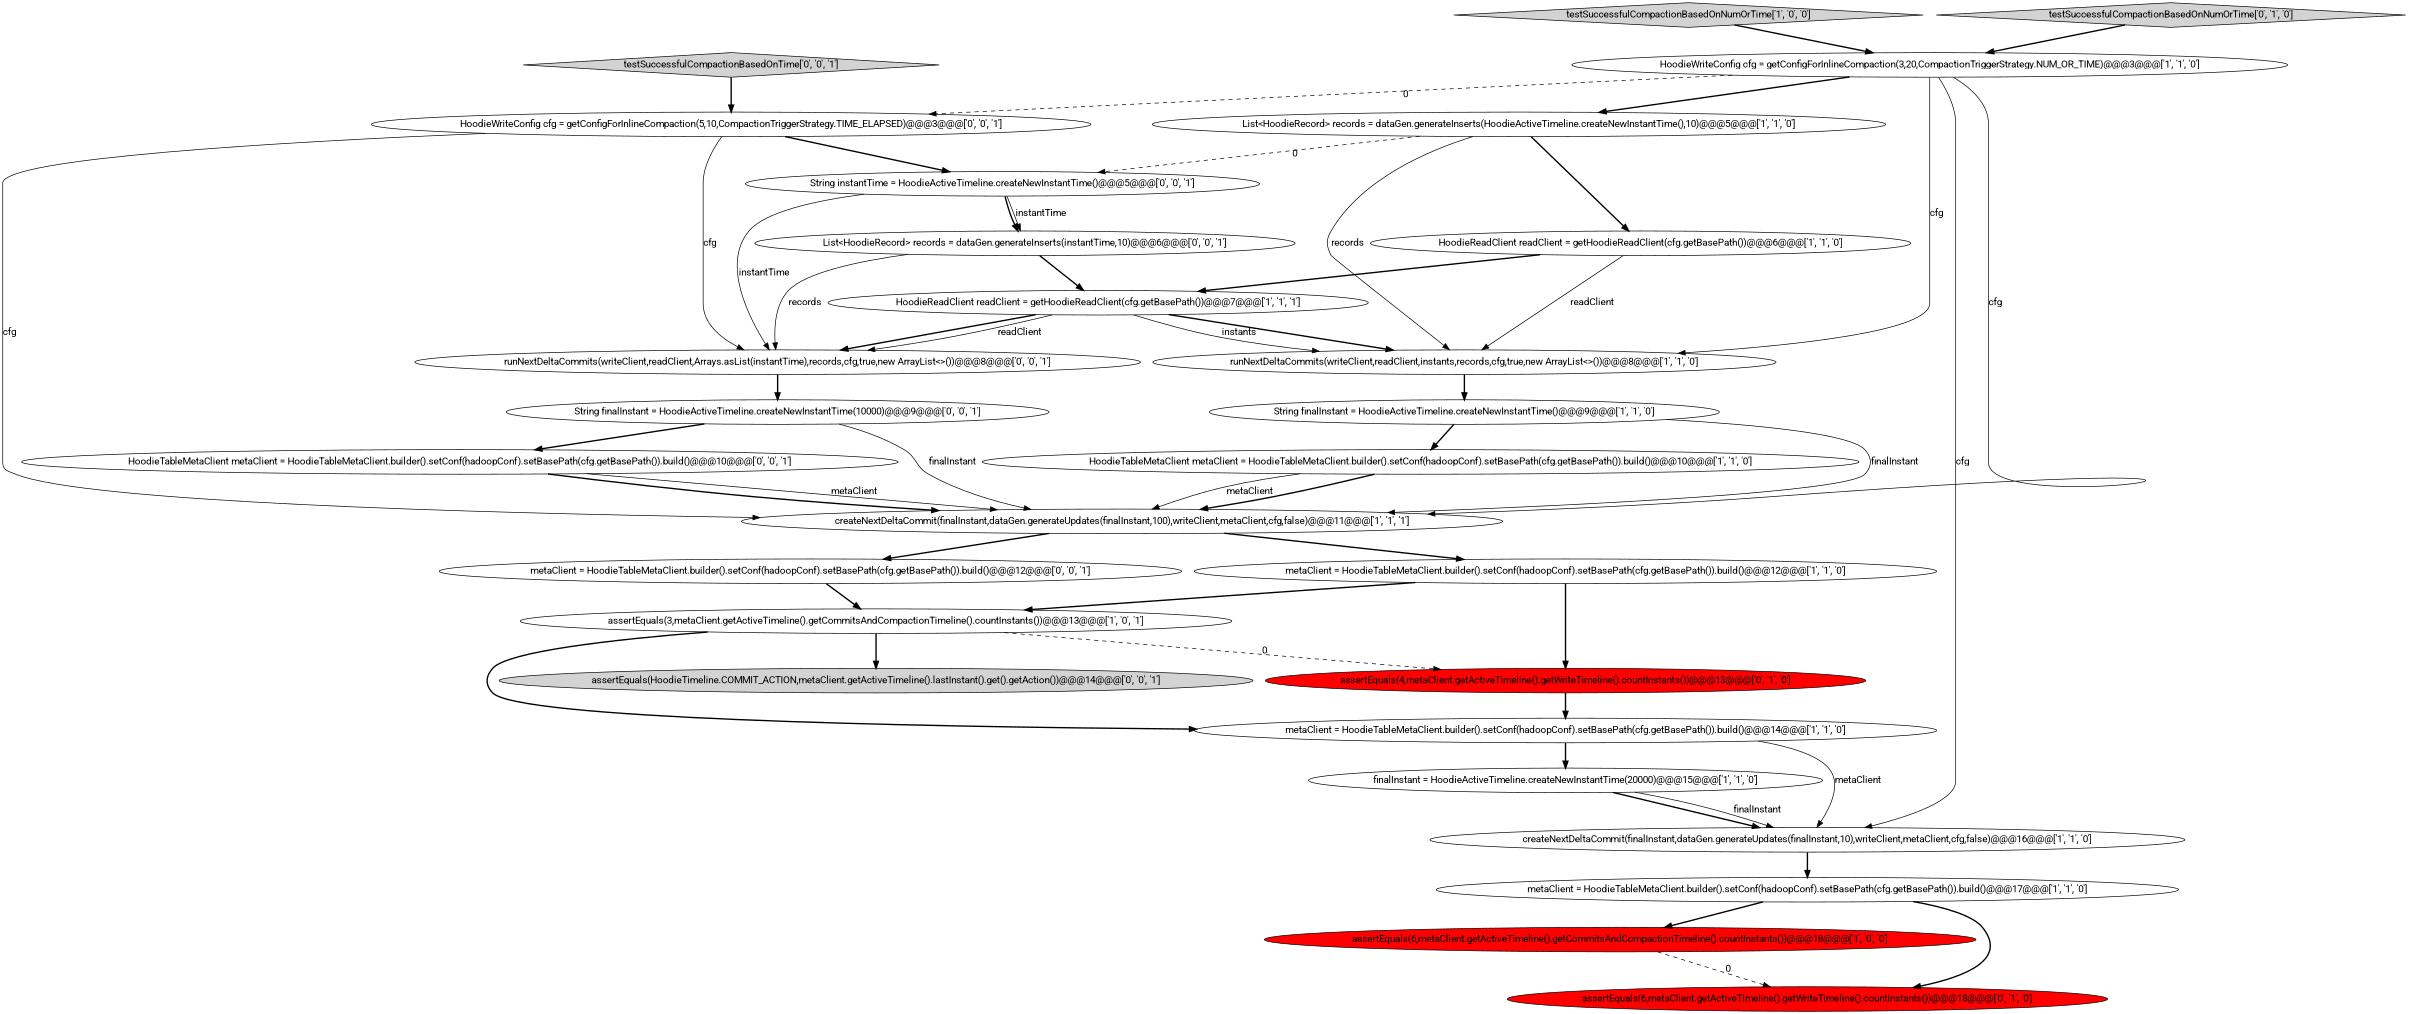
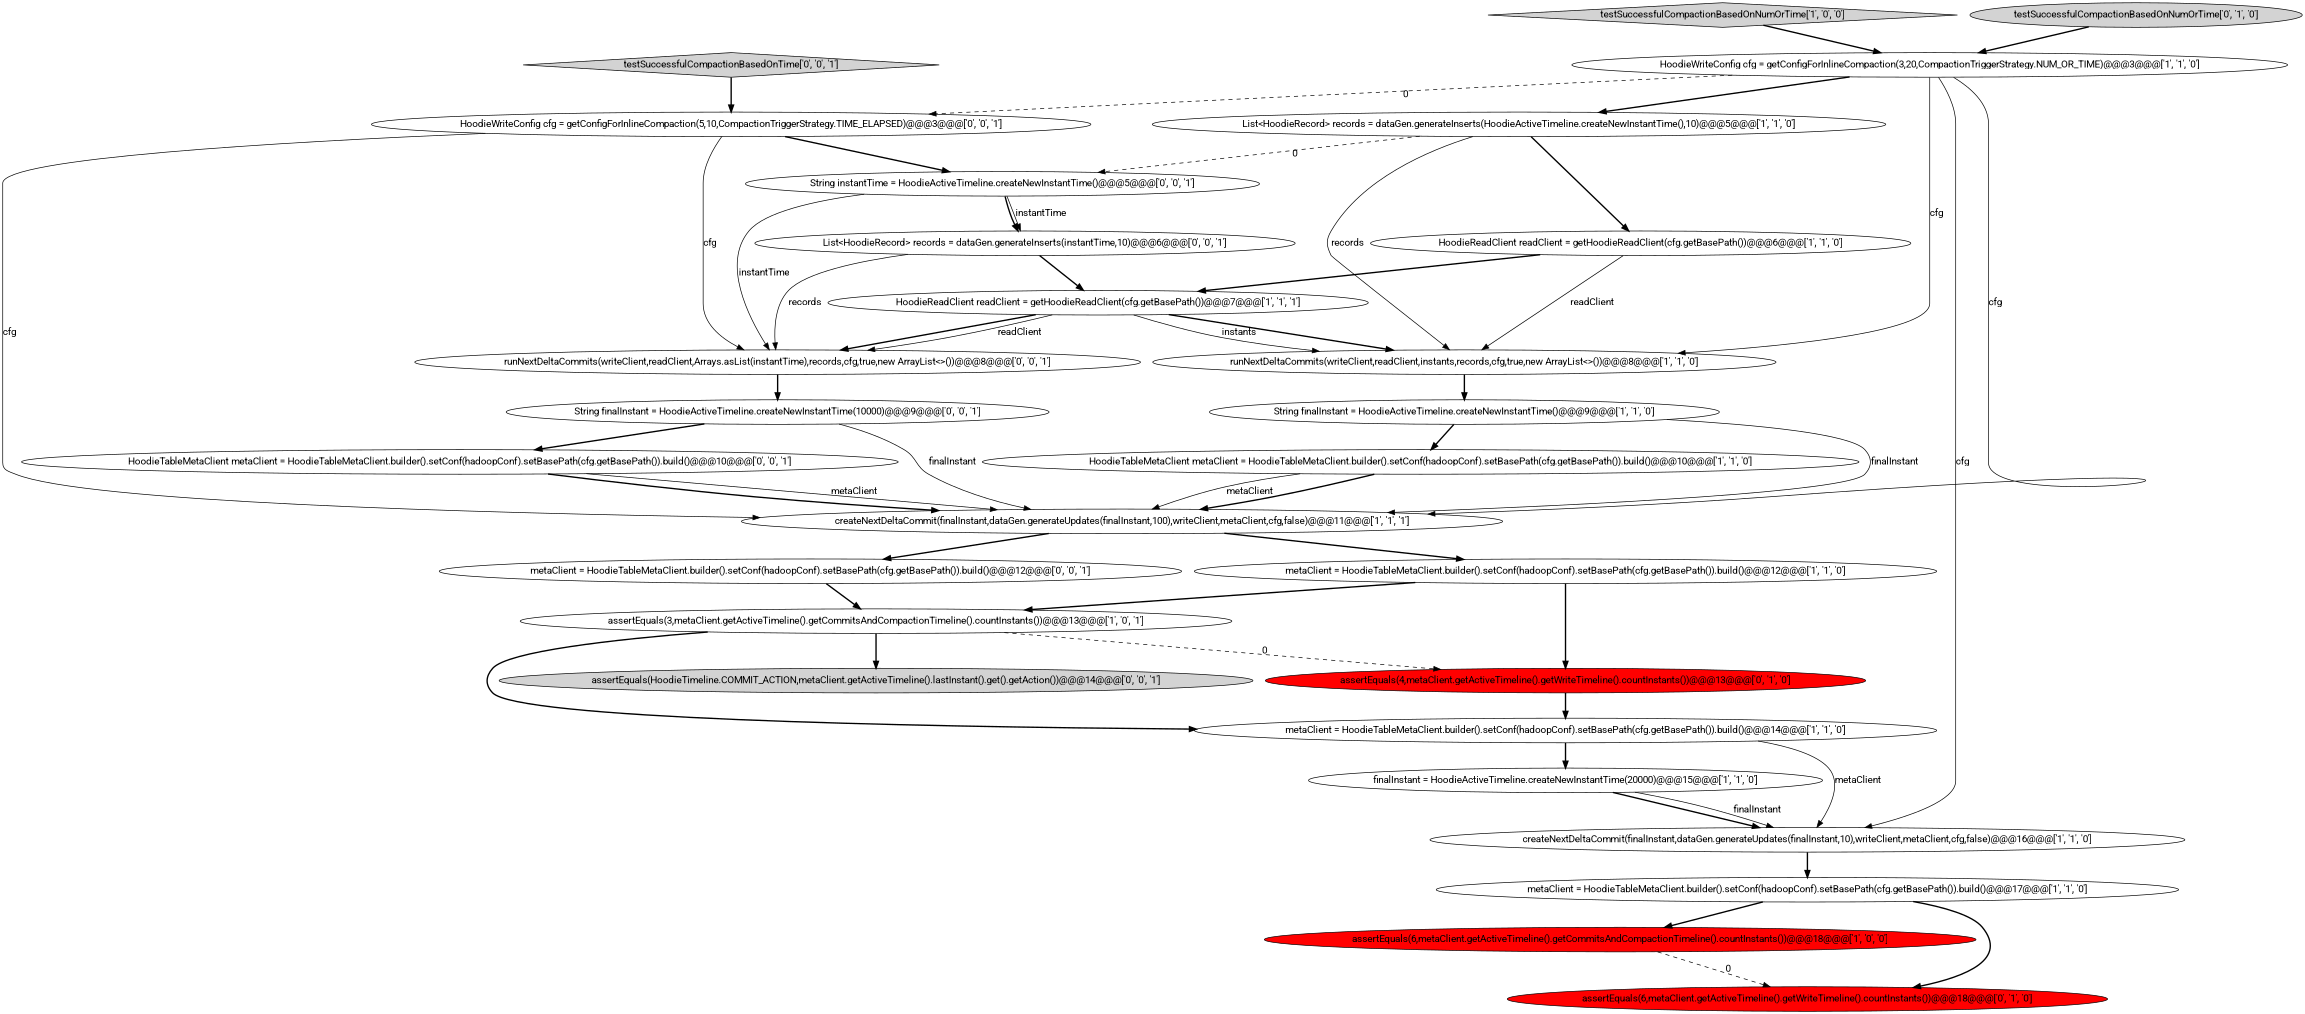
(2171, 15) -> (2136, 15)
